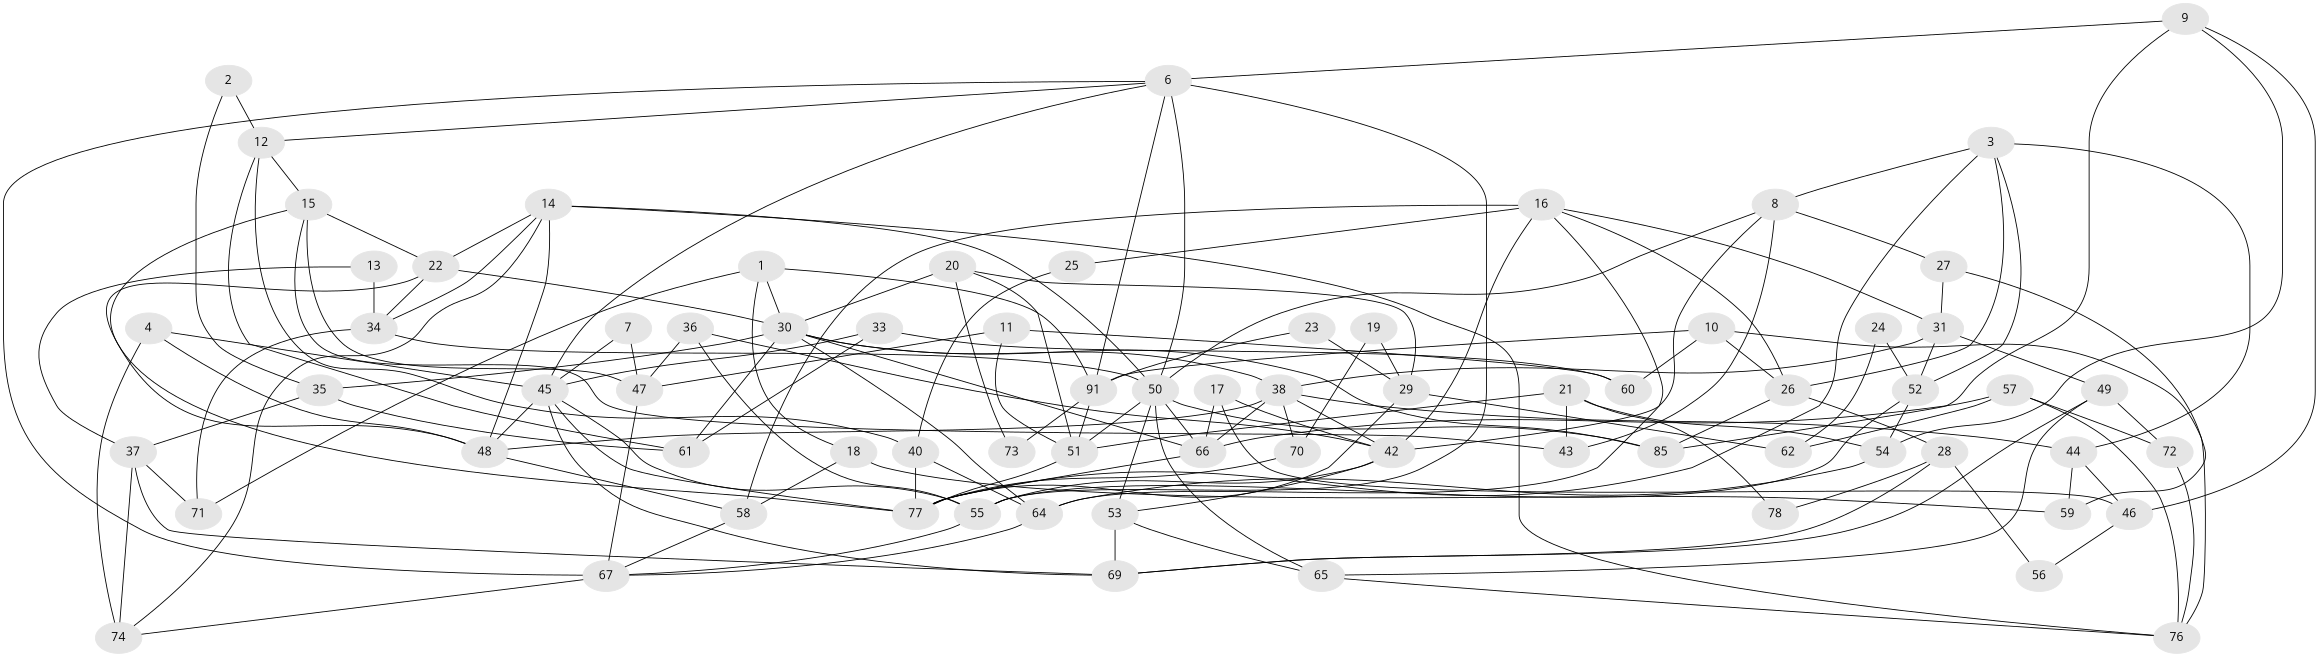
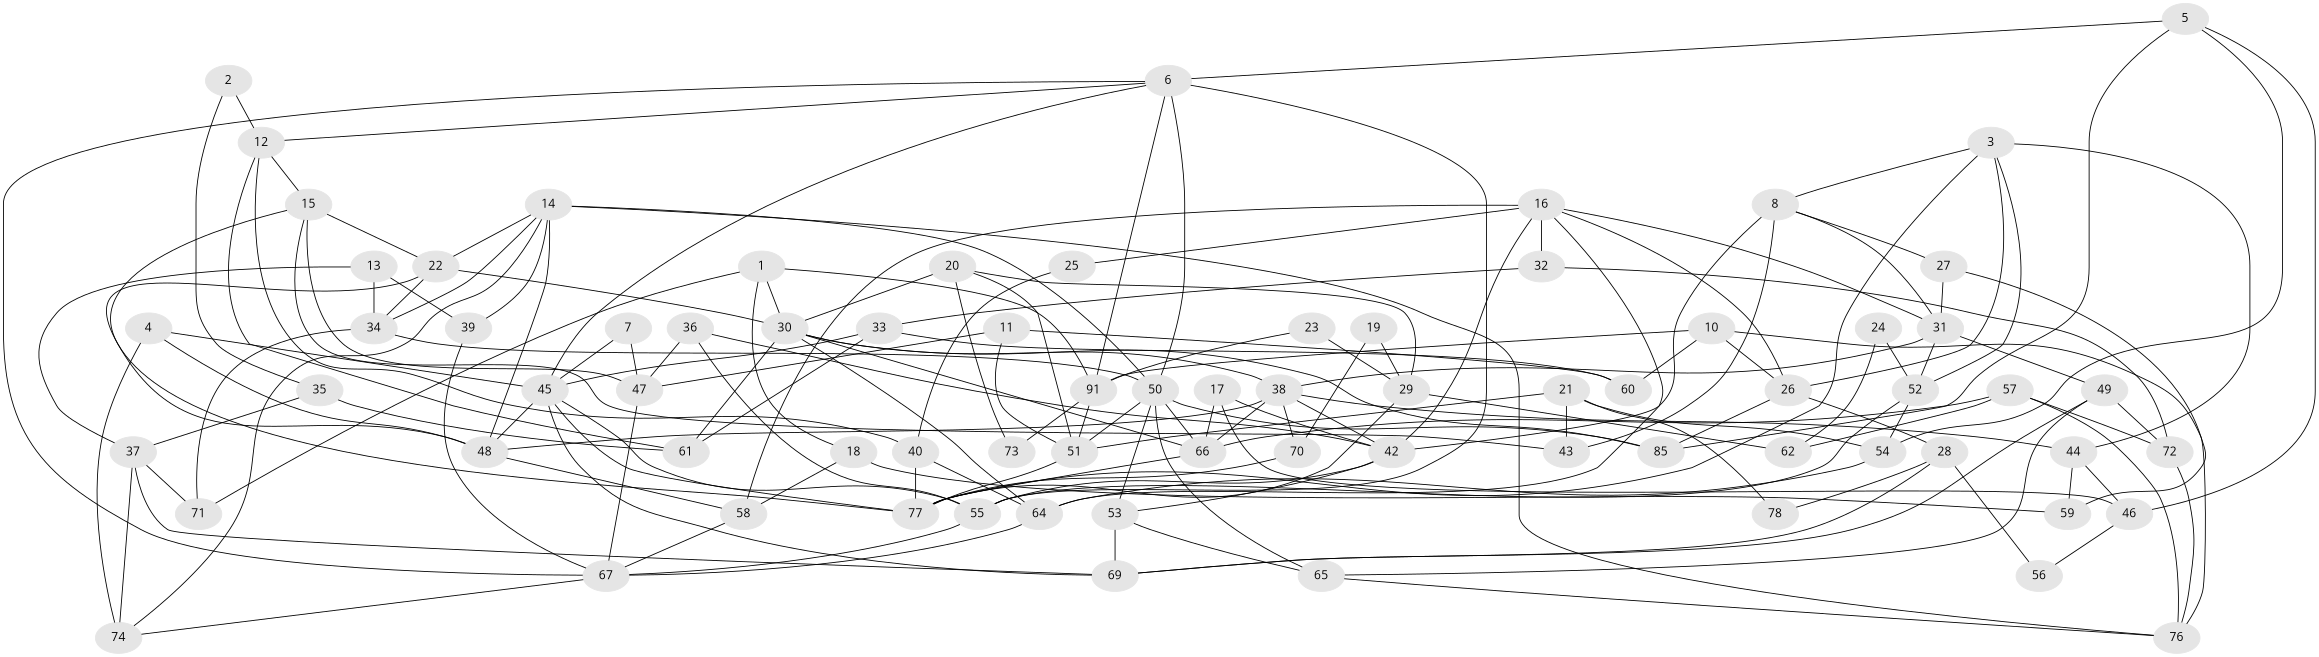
(2185, 19) -> (2185, 19)
none -> (1541, 267)
(1459, 294) -> (1874, 250)
none -> (469, 328)
(596, 362) -> none
